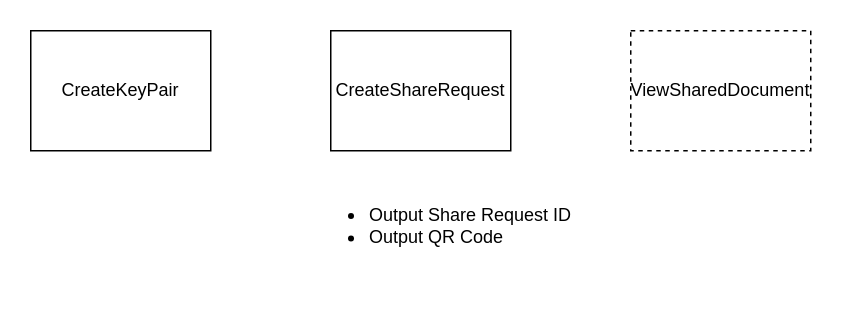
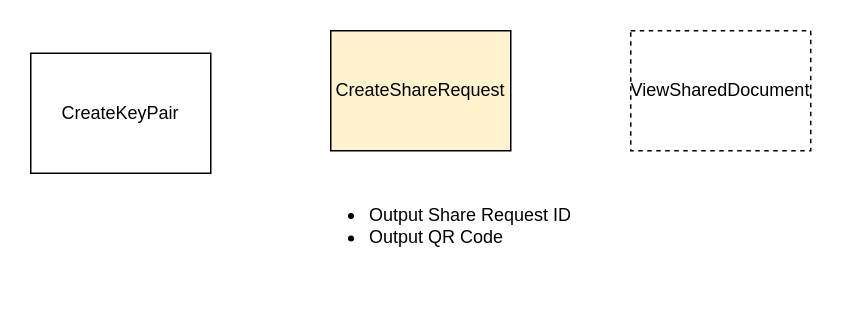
(121, 91) -> (121, 113)
(421, 91) -> (421, 91)
